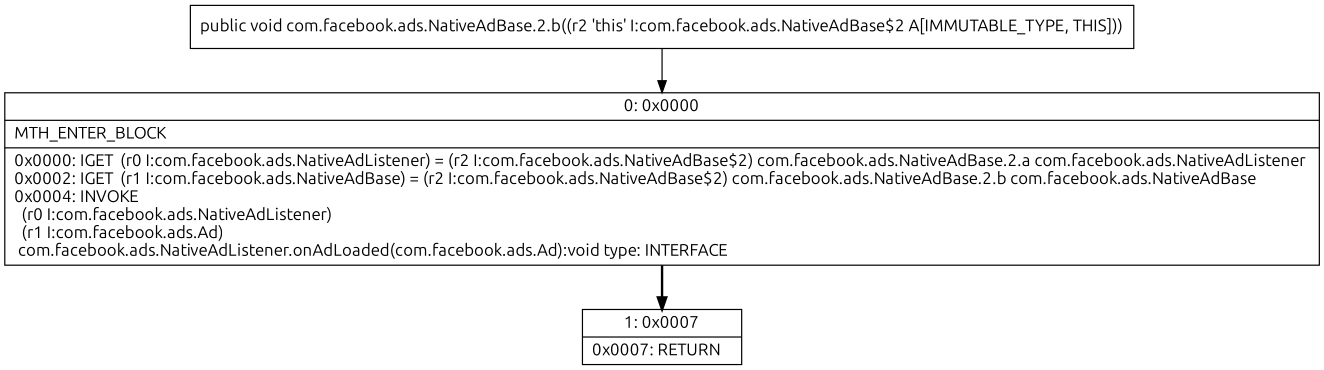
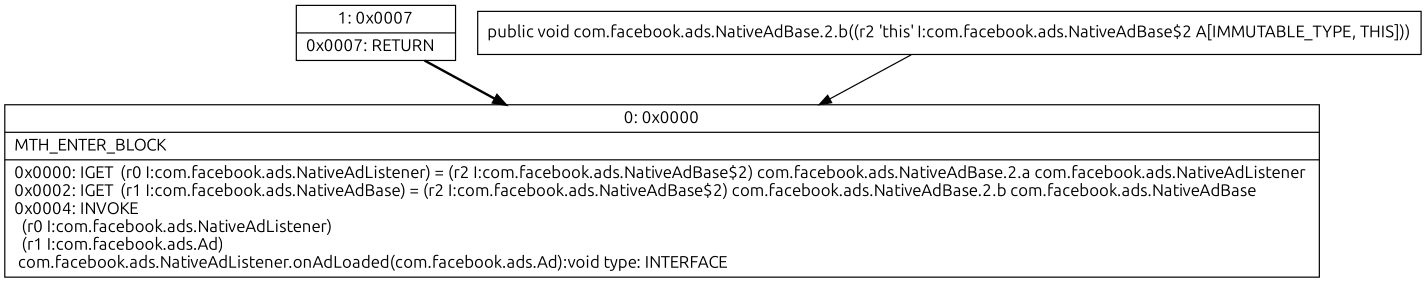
(662, 281) -> (460, 80)
